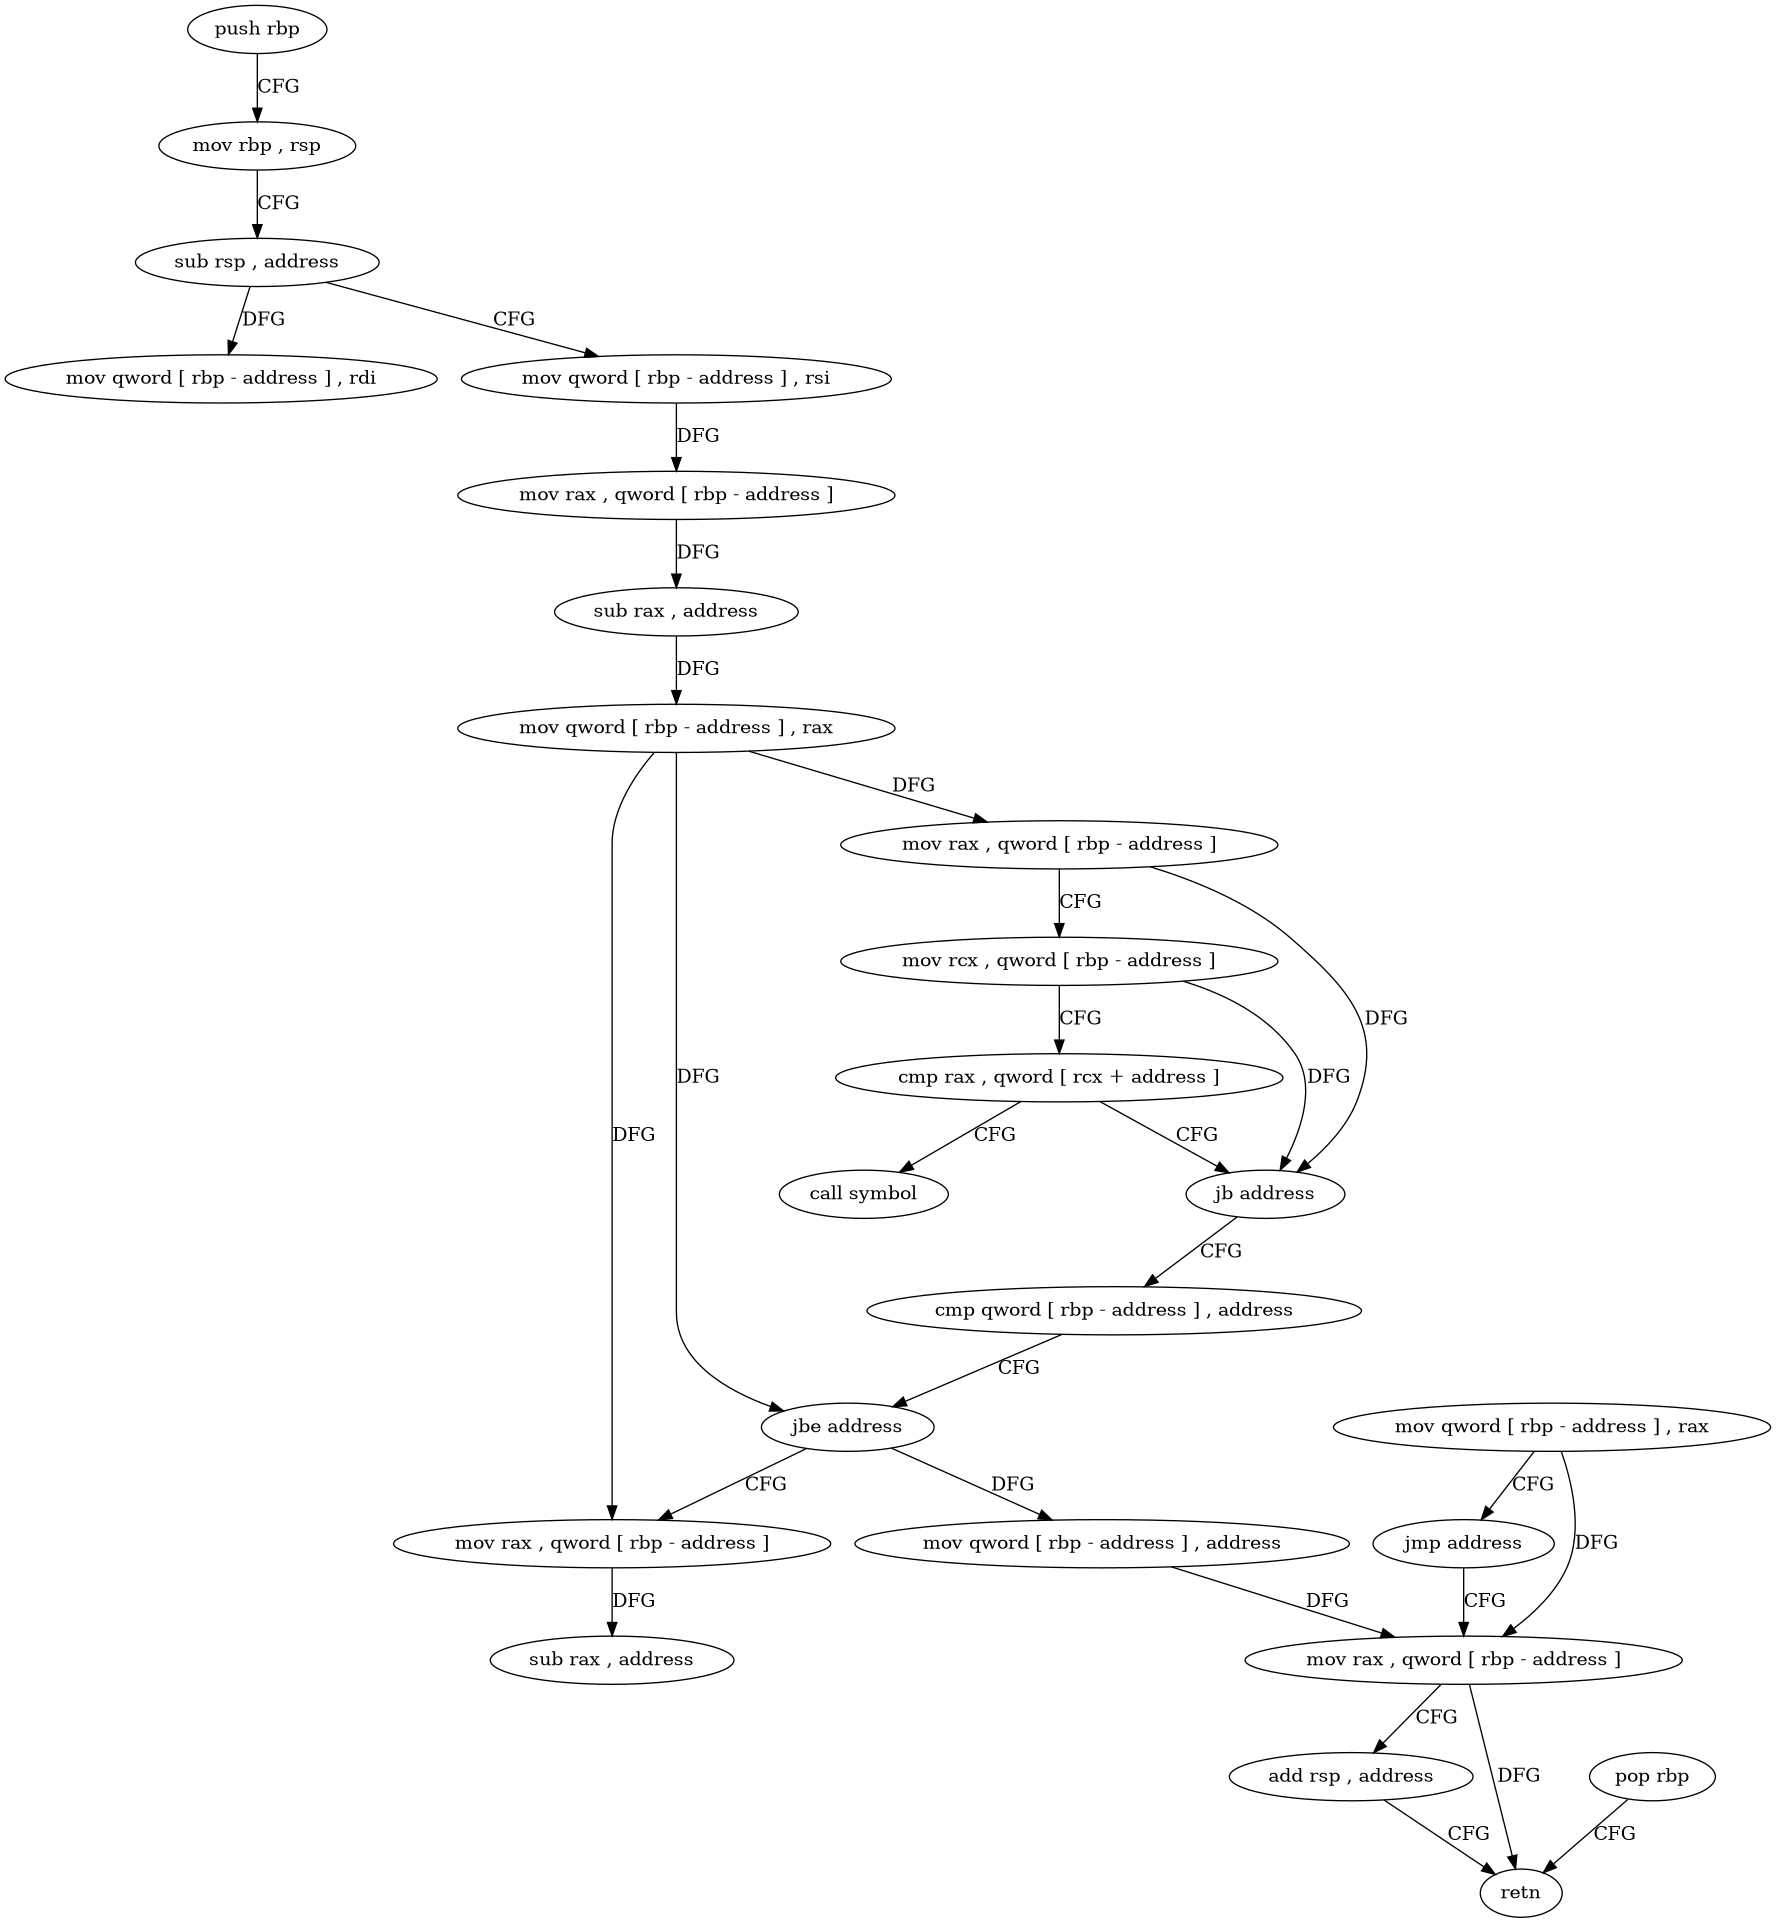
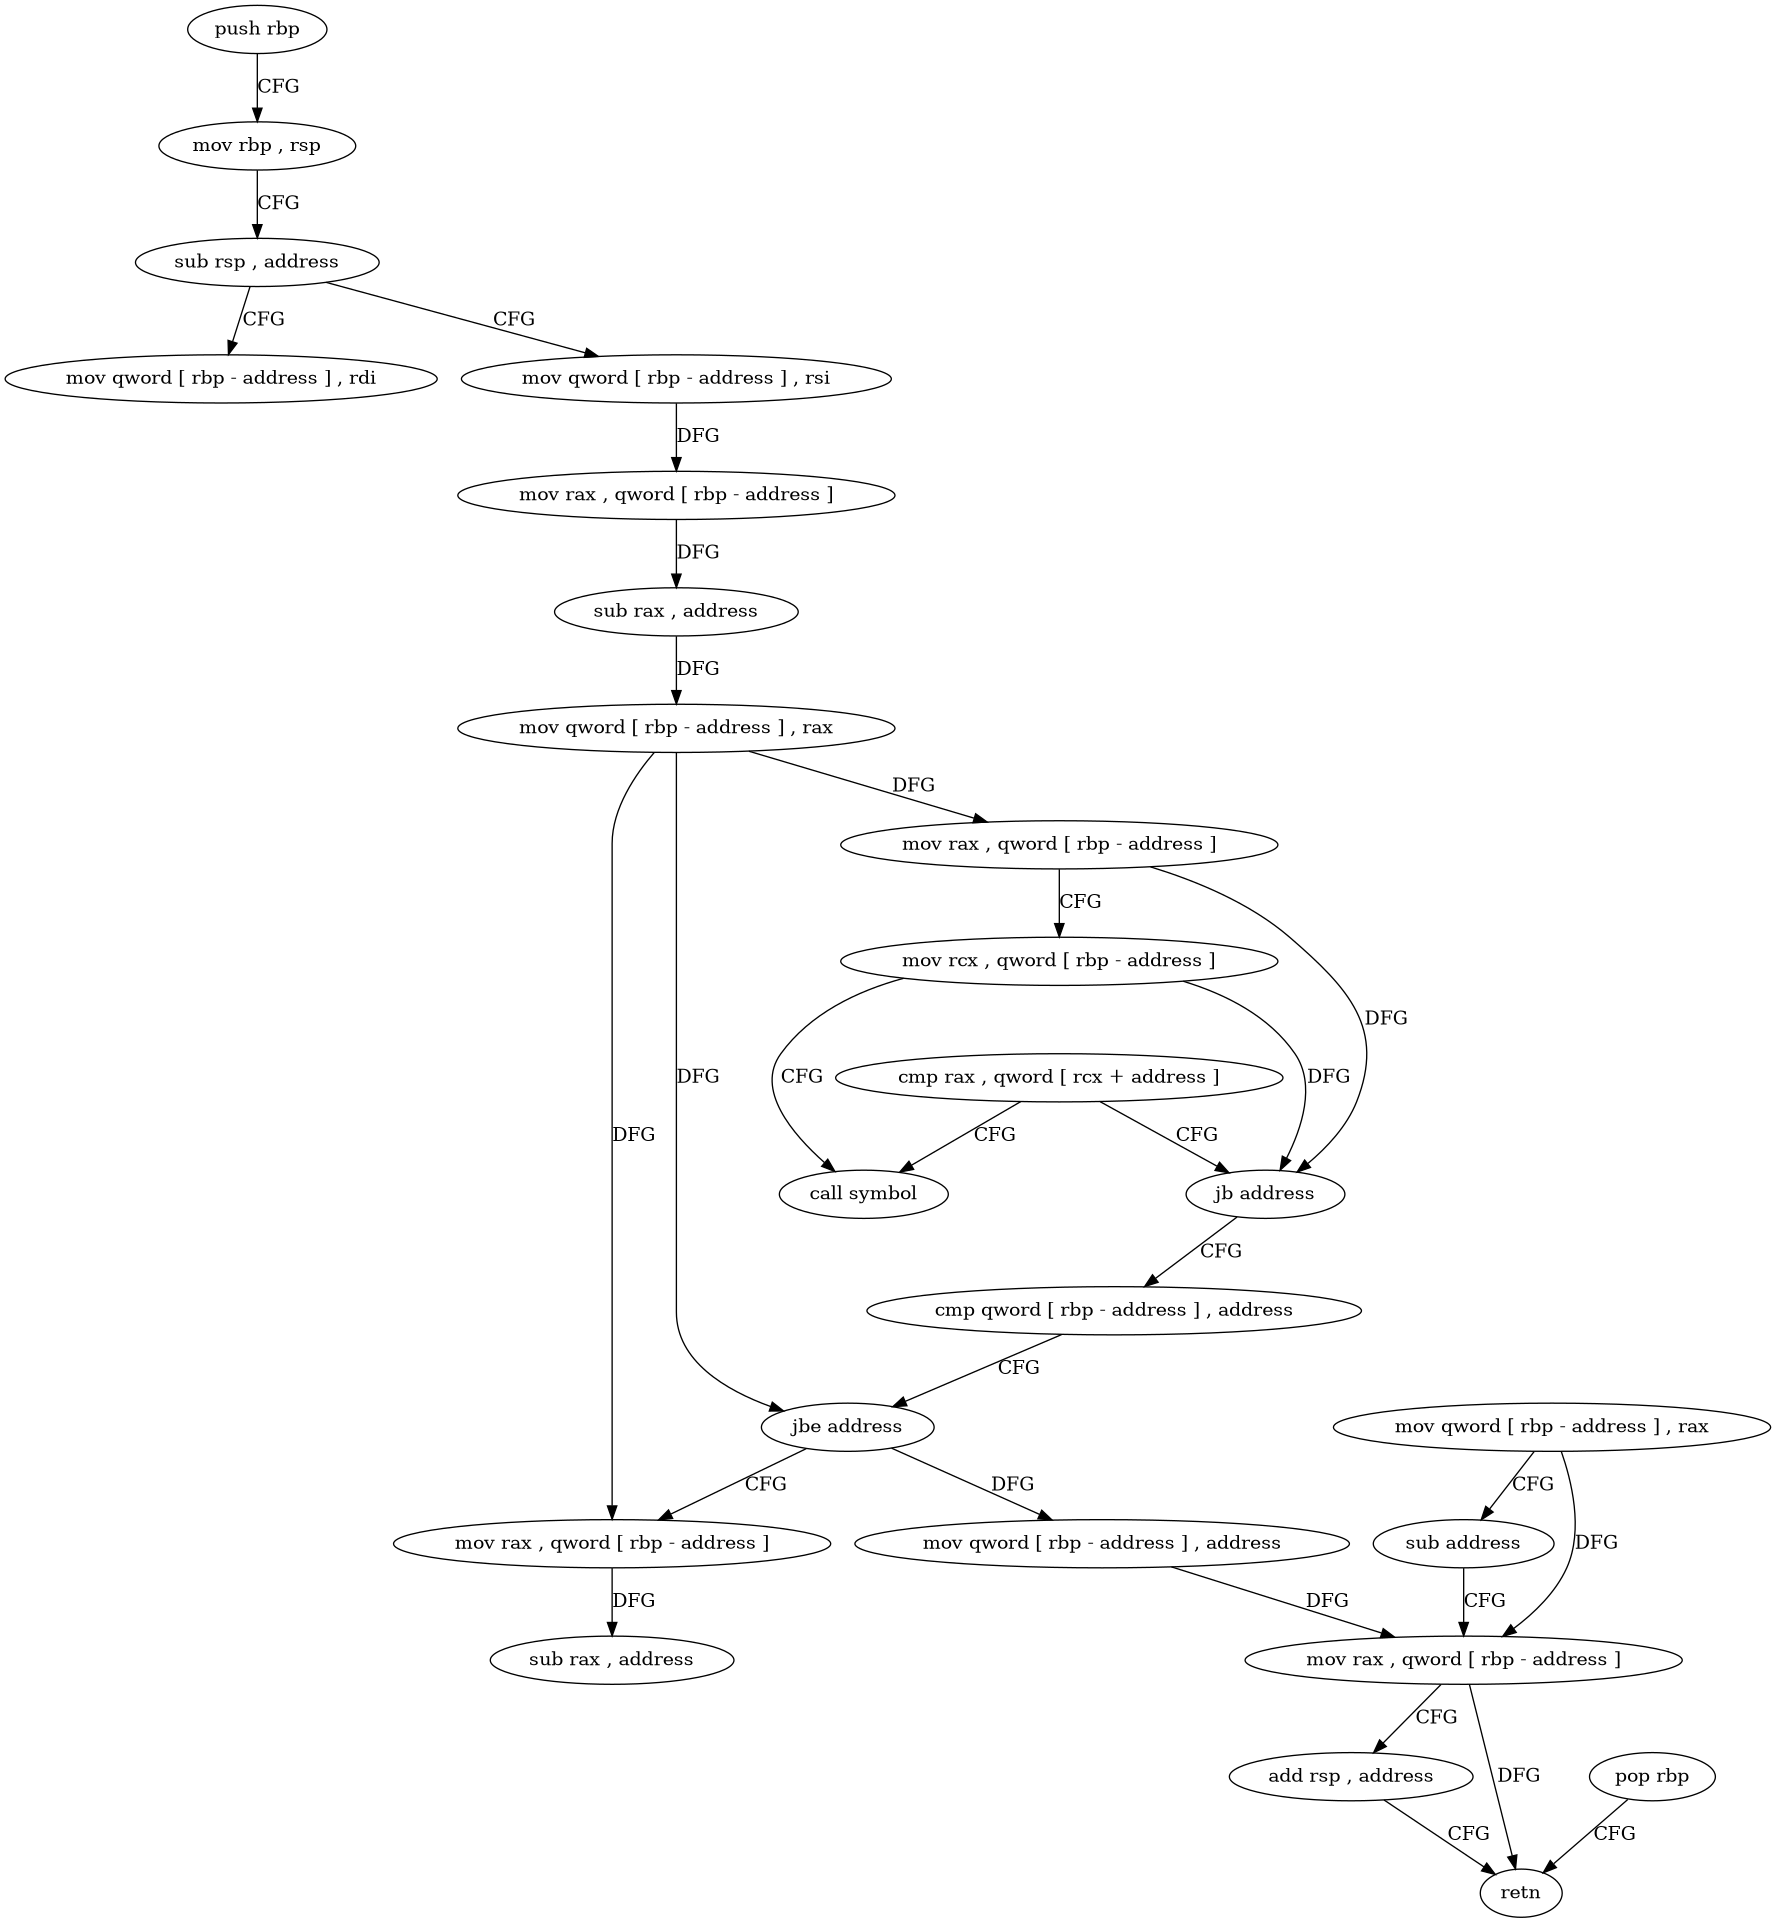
(264, 321) -> (264, 321)
(1059, 1013) -> (787, 1047)
(1464, 1544) -> (1464, 1544)
